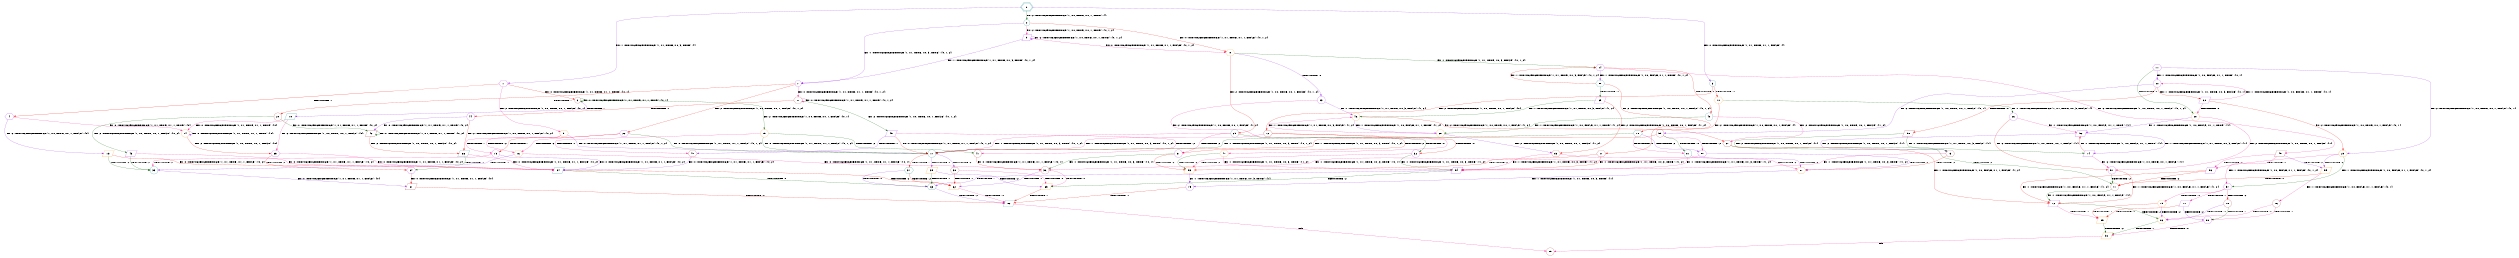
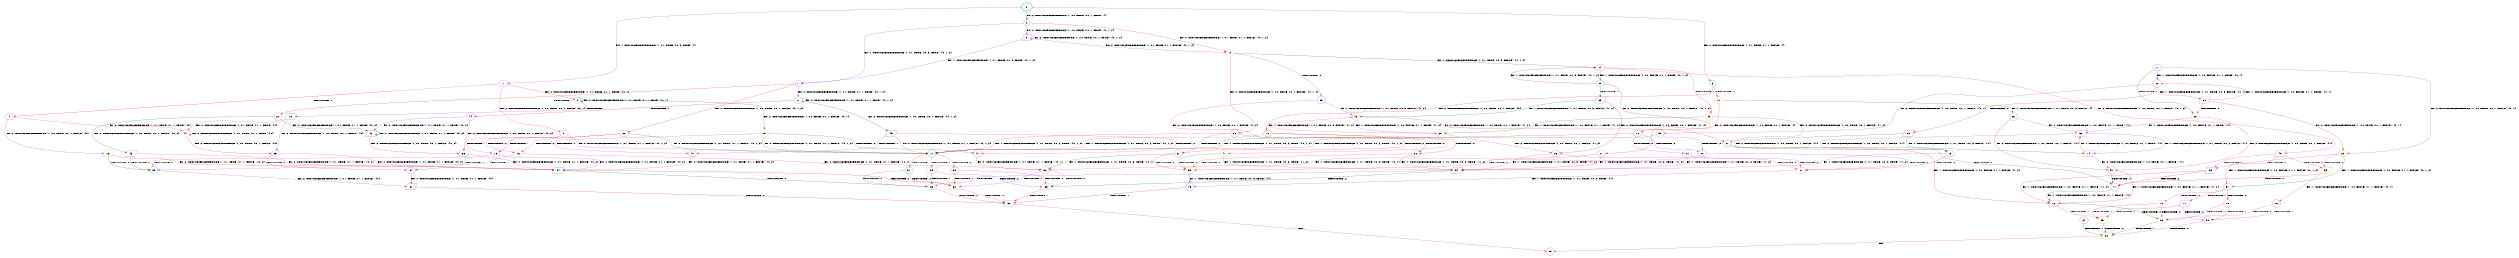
(1709, 117) -> (1709, 117)
(1675, 140) -> none
none -> (2084, 220)
